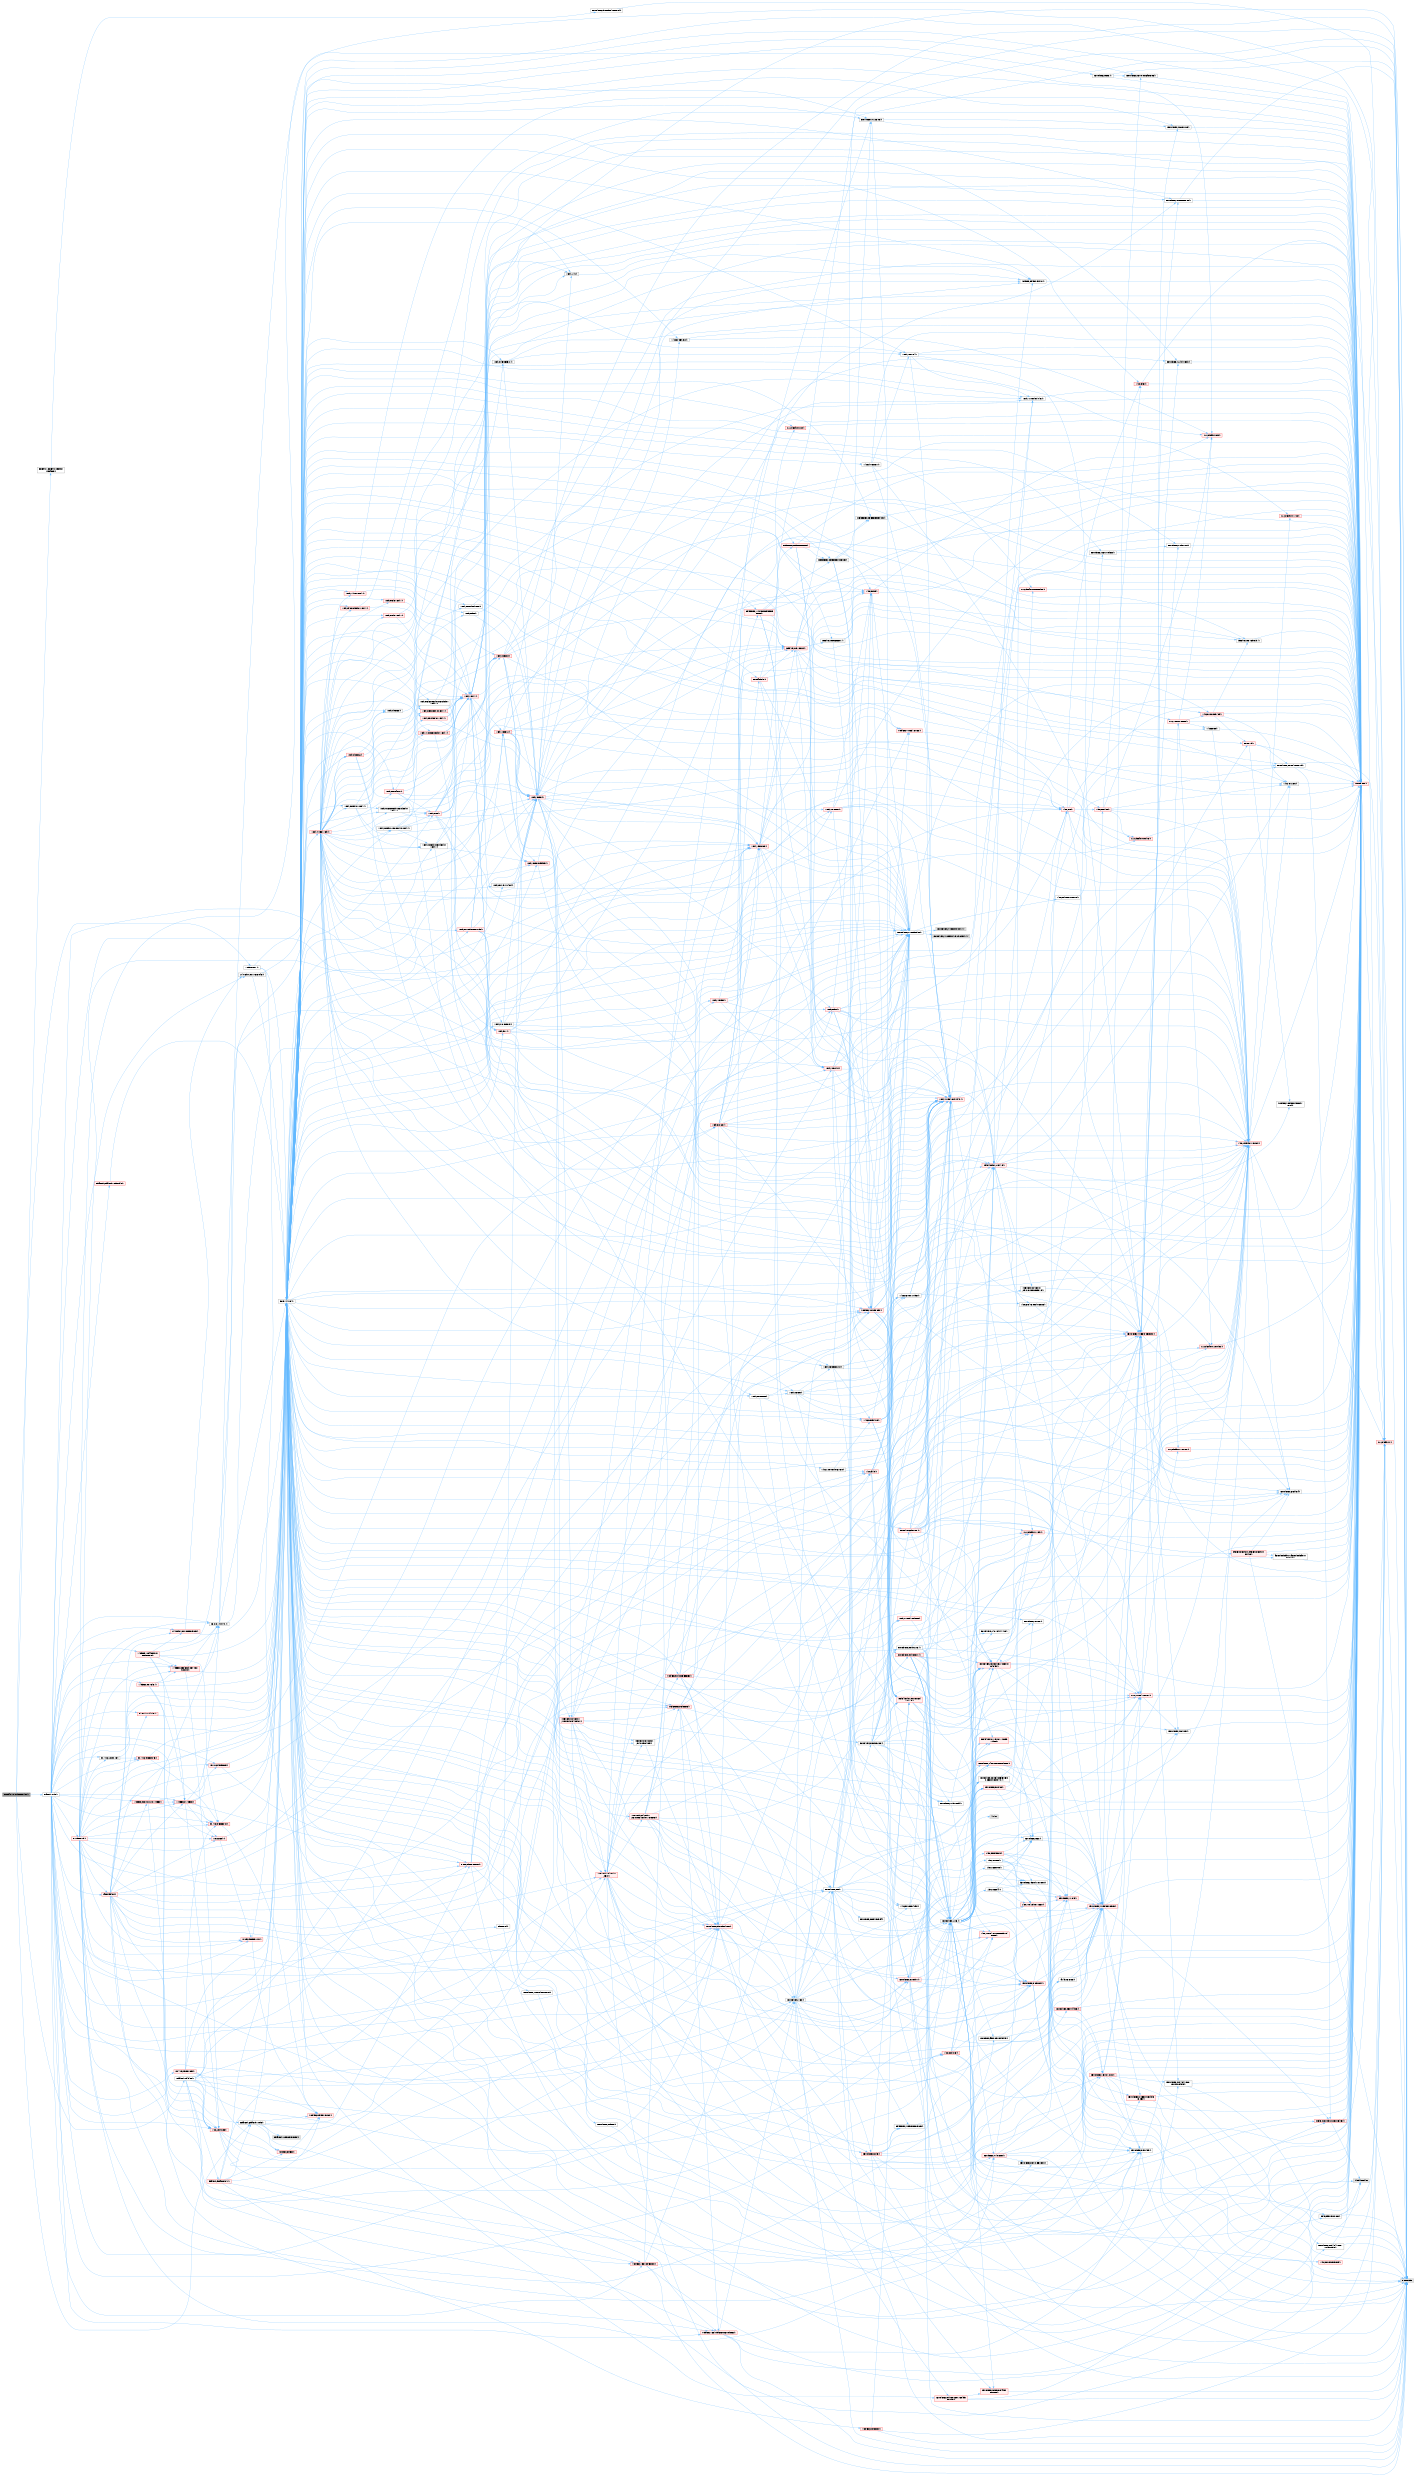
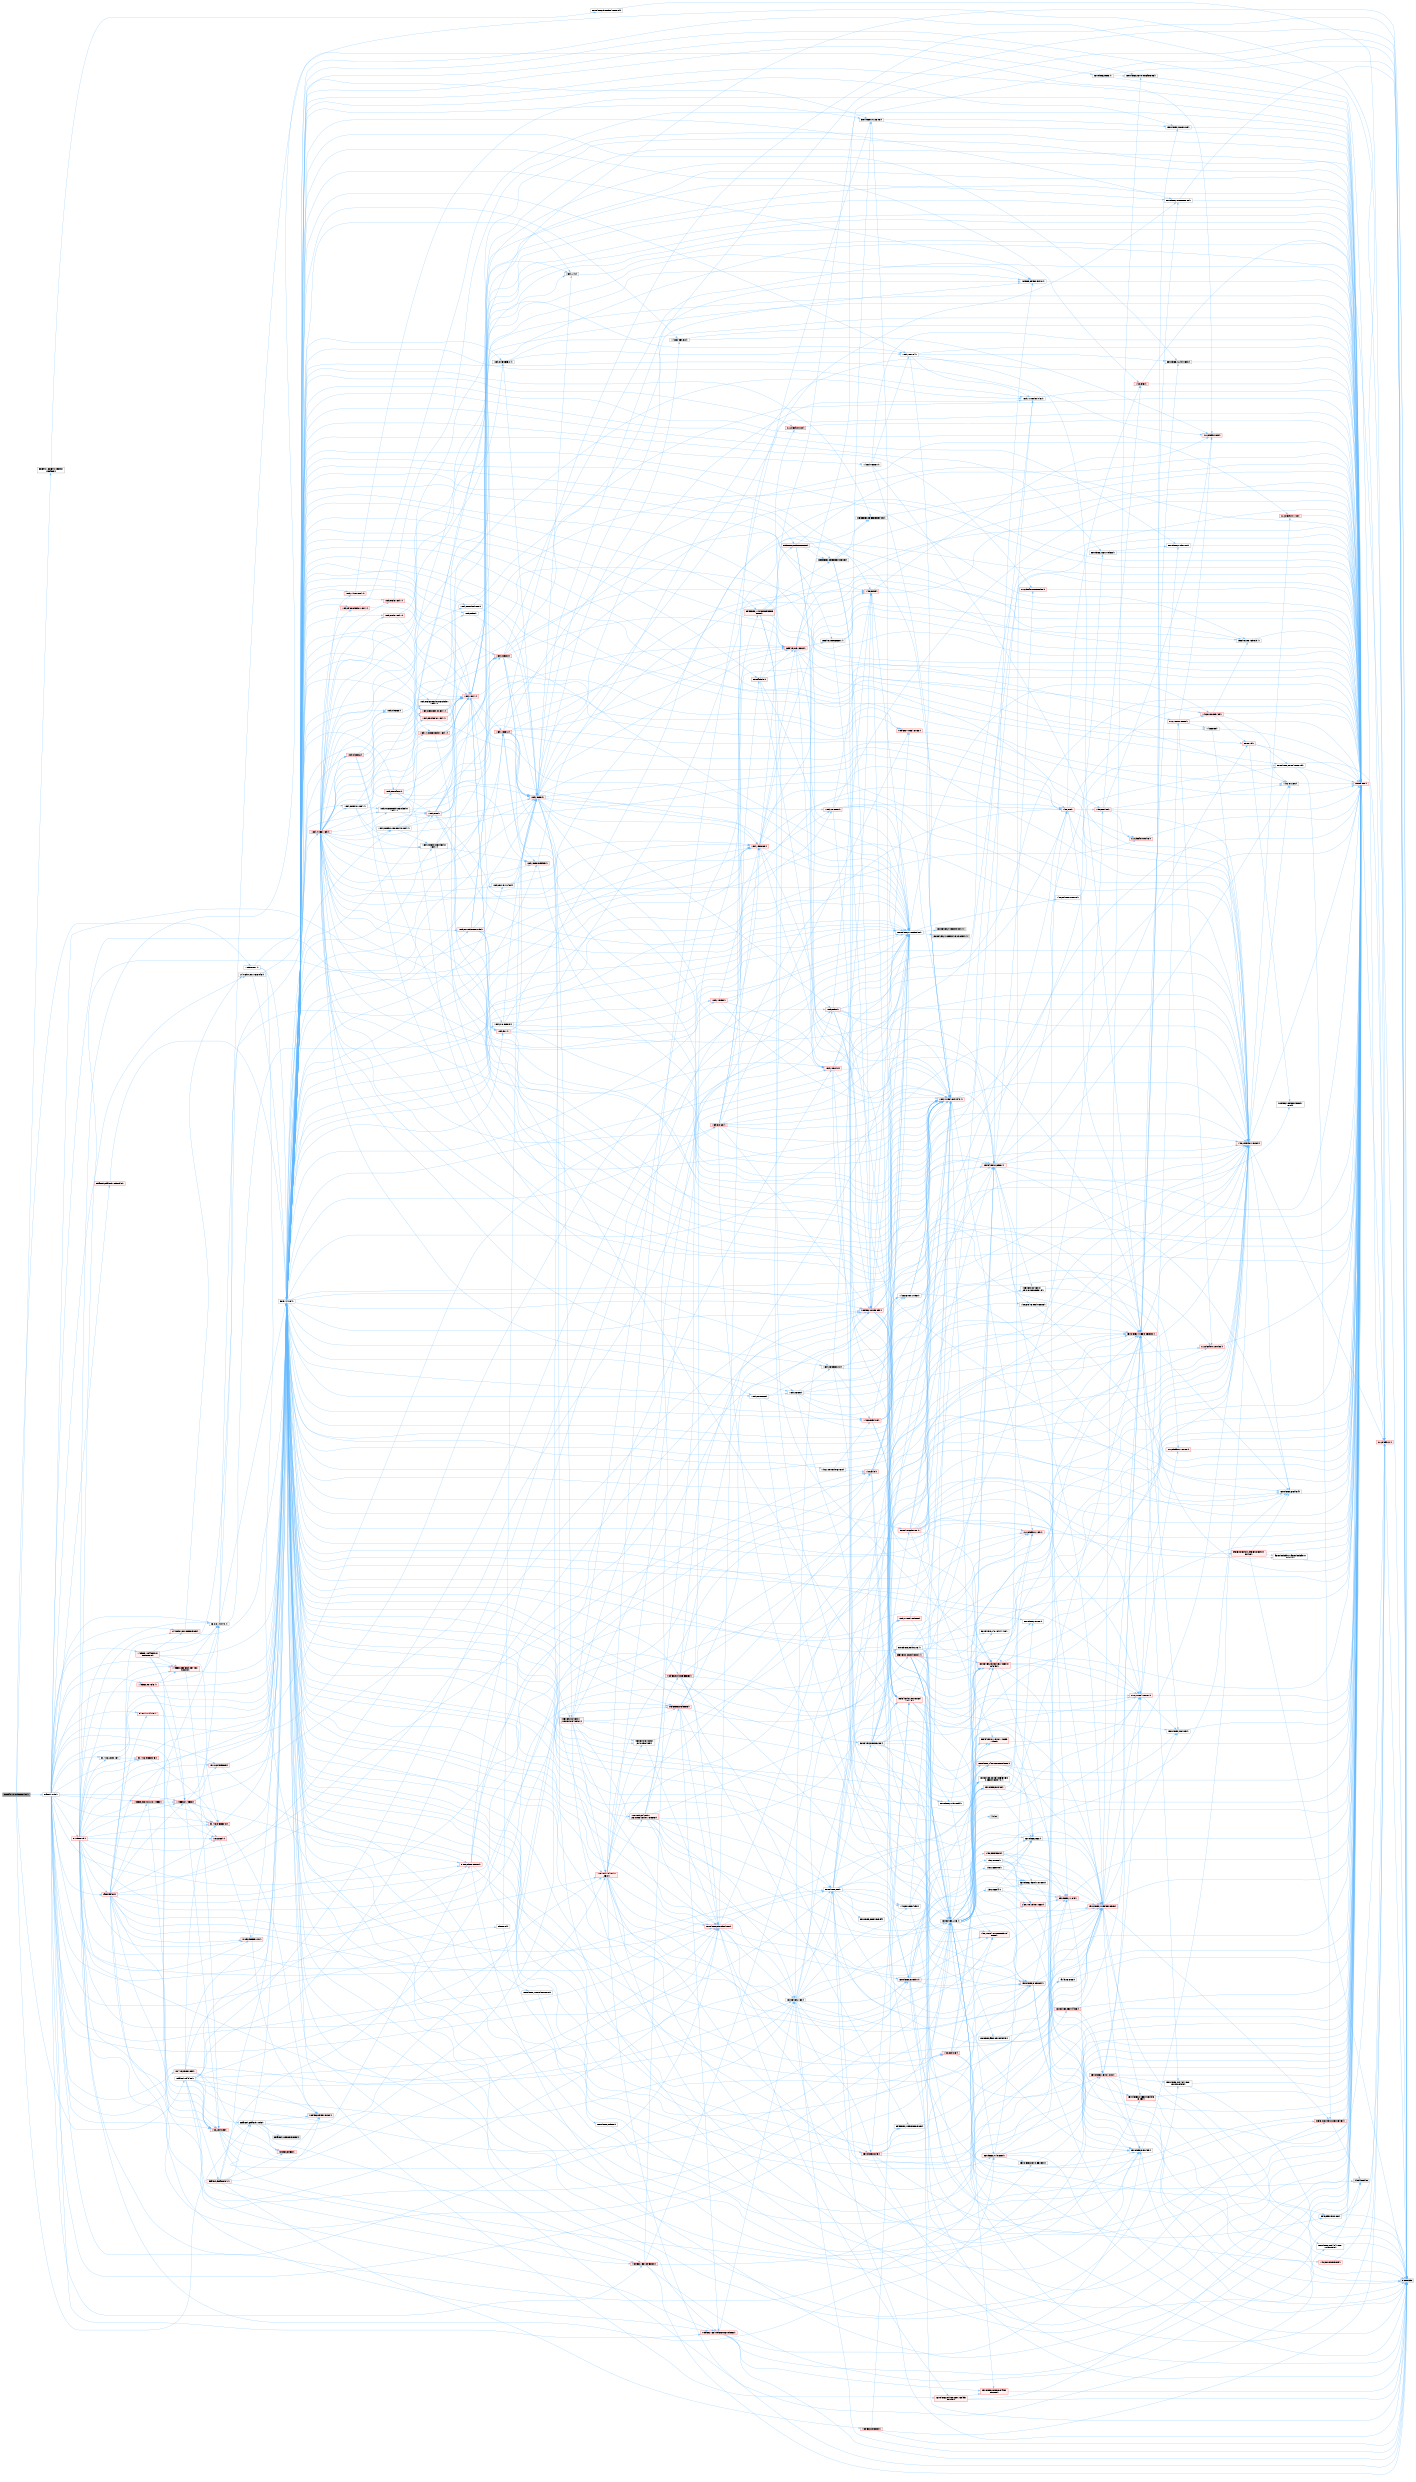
(994, 1165) -> (994, 1165)
(909, 1655) -> (909, 1655)
(422, 2271) -> (396, 2218)
(906, 2284) -> (842, 2379)
